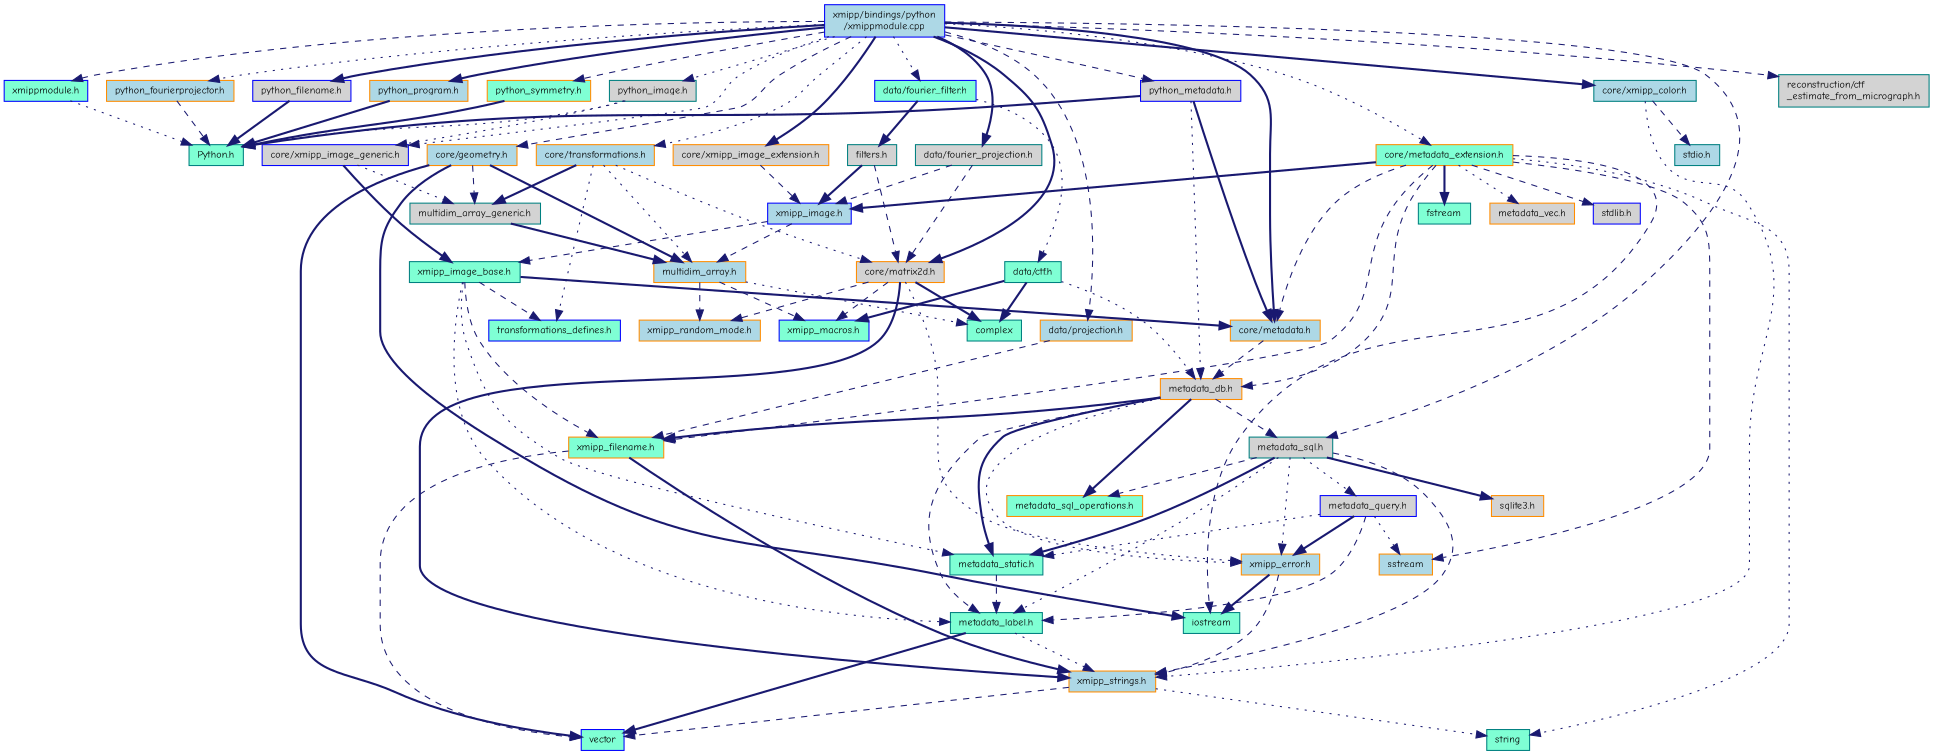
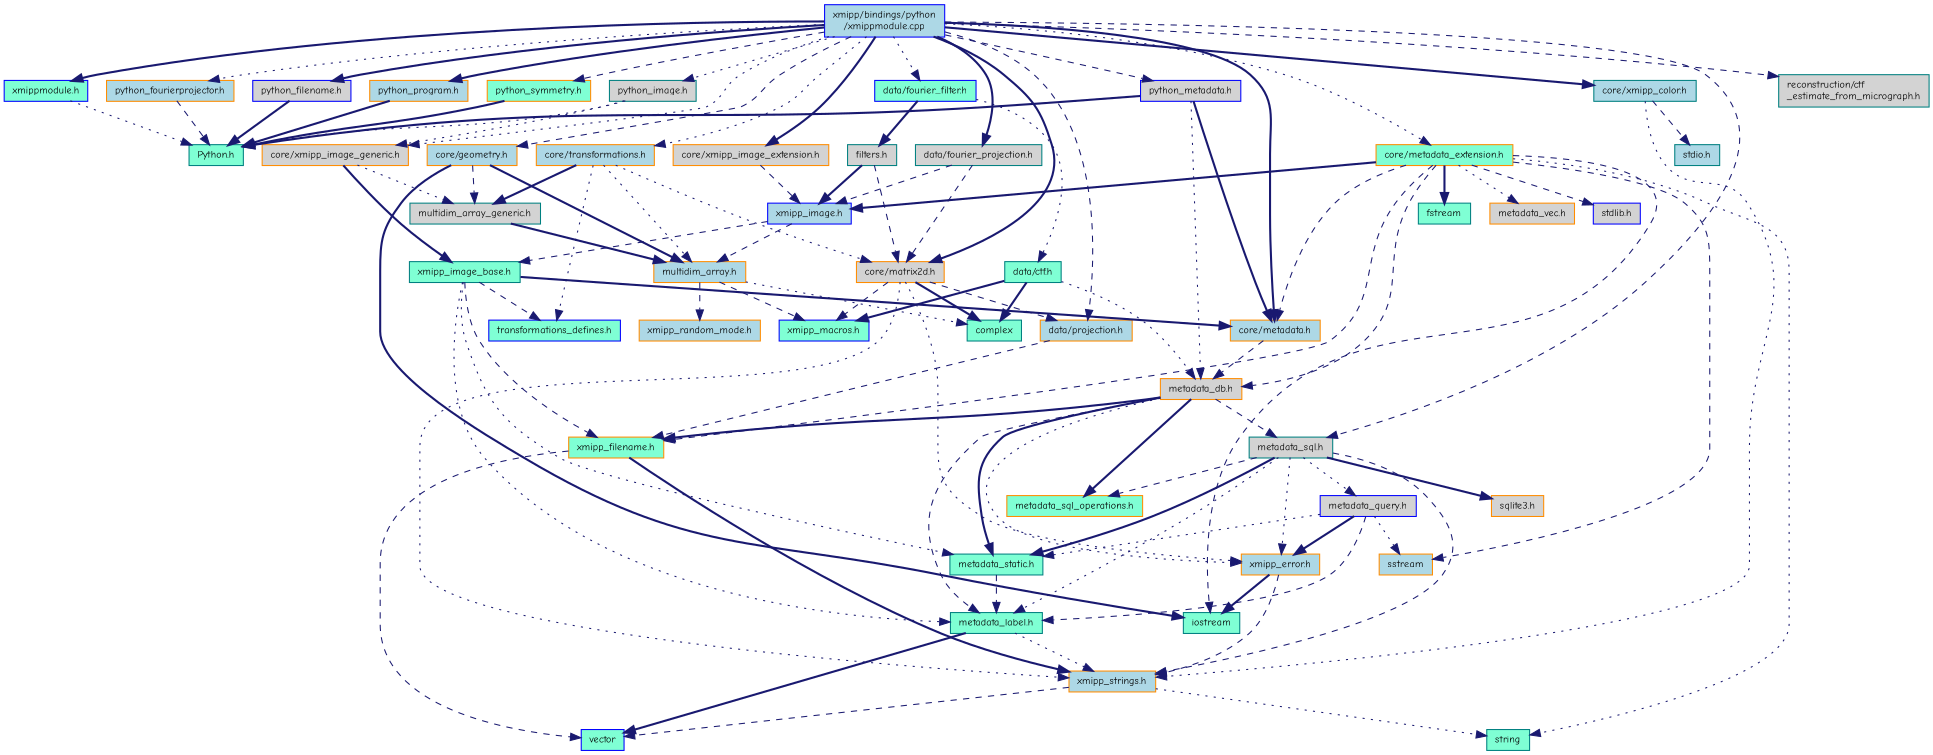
(452, 34) -> (452, 34)
(335, 155) -> (335, 155)
(796, 303) -> (988, 300)
(301, 512) -> none
(420, 558) -> (420, 558)
